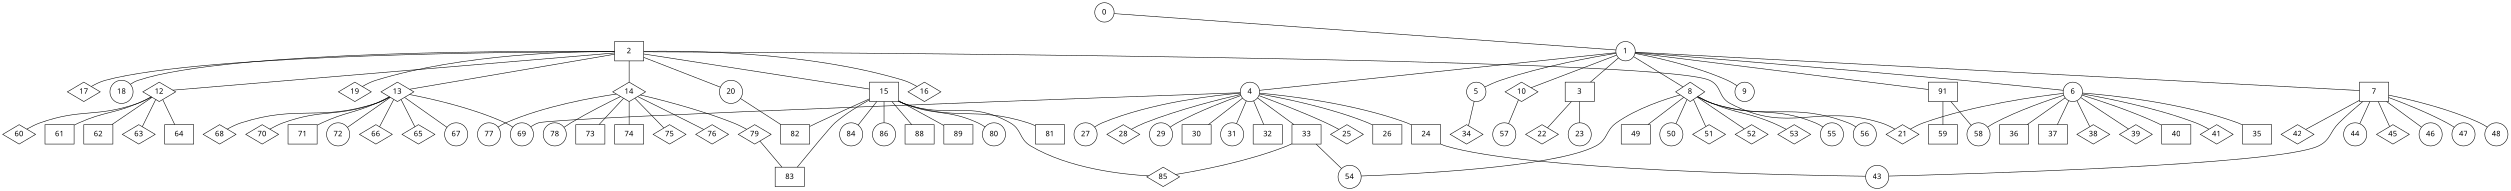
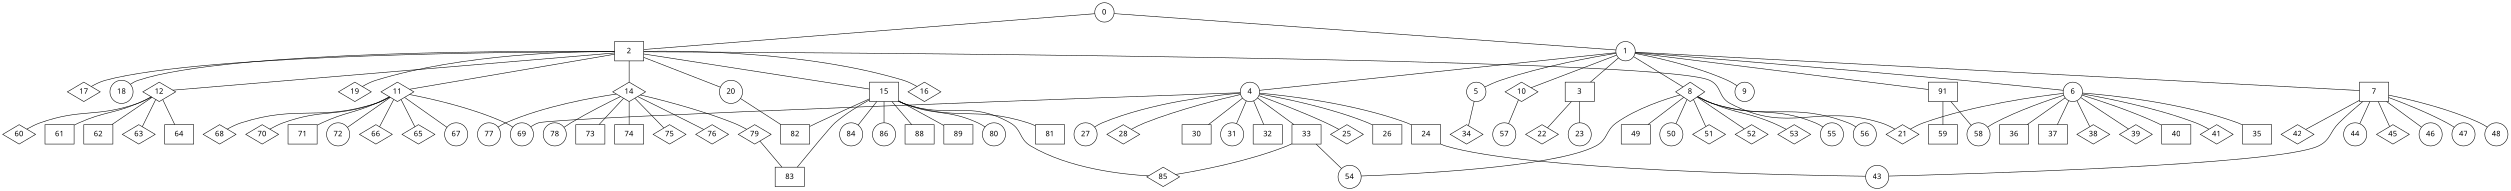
none -> (869, 32)
(397, 92) -> (397, 92)
(1161, 134) -> none
